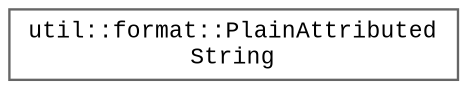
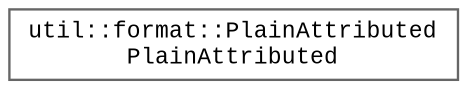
(234, 45) -> (234, 45)
